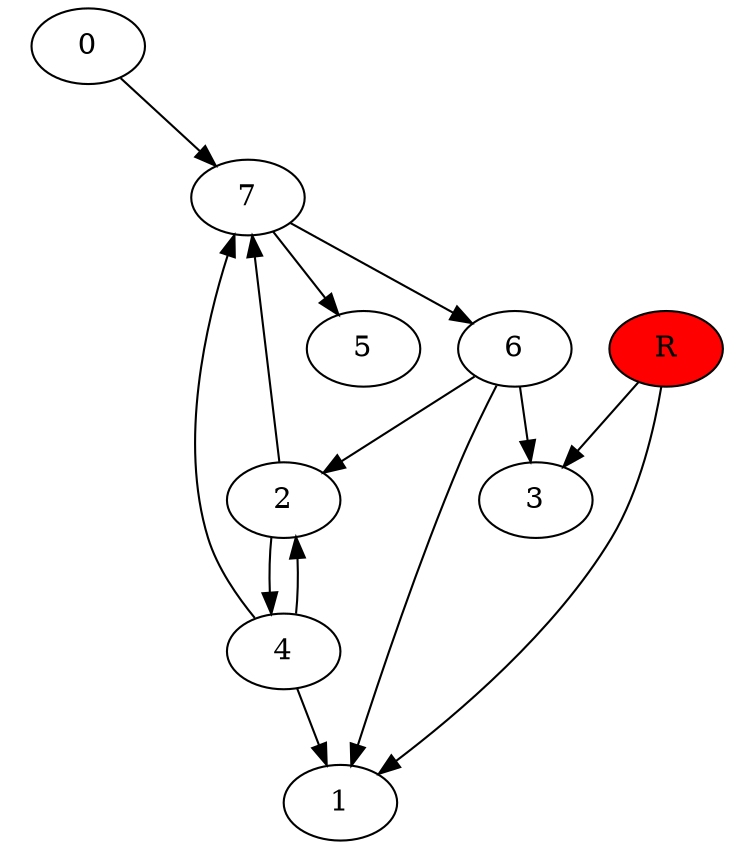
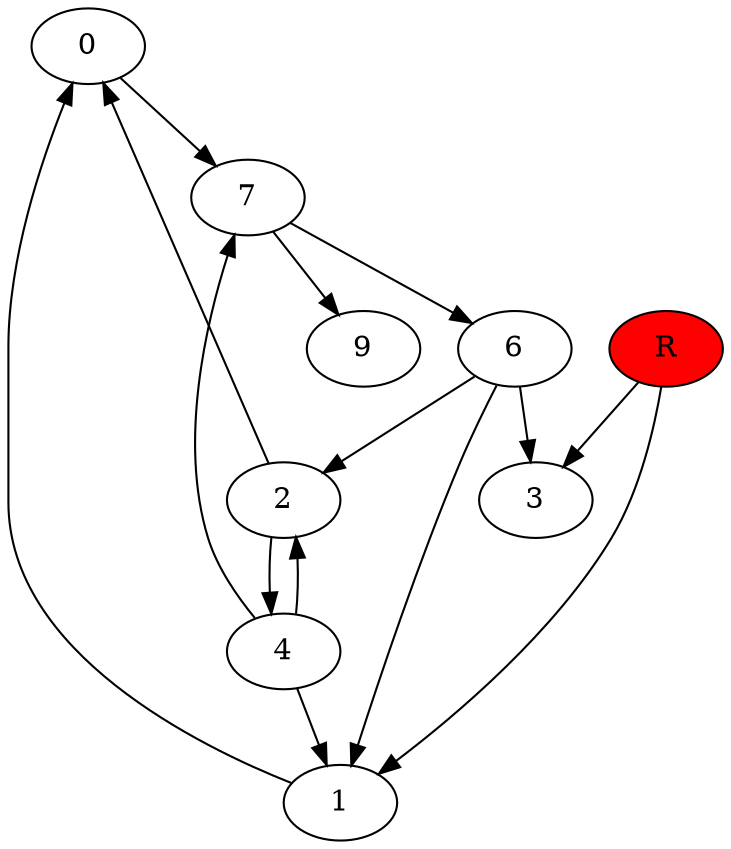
(364, 349) -> (364, 349)
(267, 359) -> (190, 283)
none -> (10, 509)
